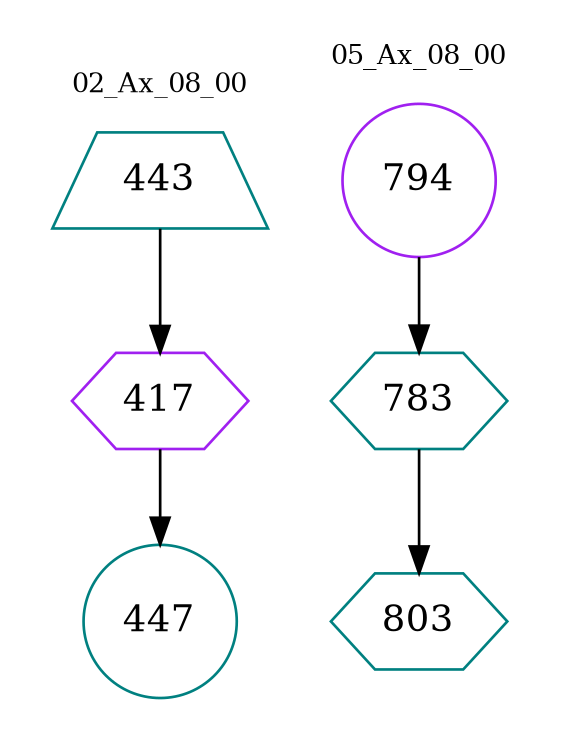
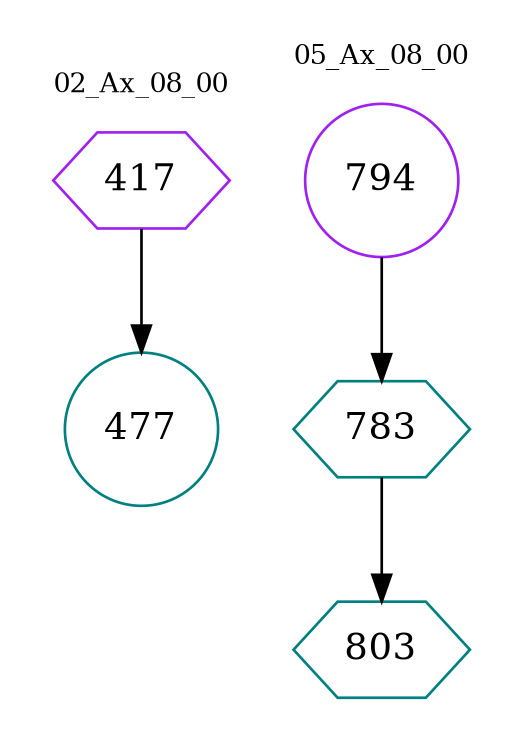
(160, 180) -> none
(160, 621) -> (141, 429)
